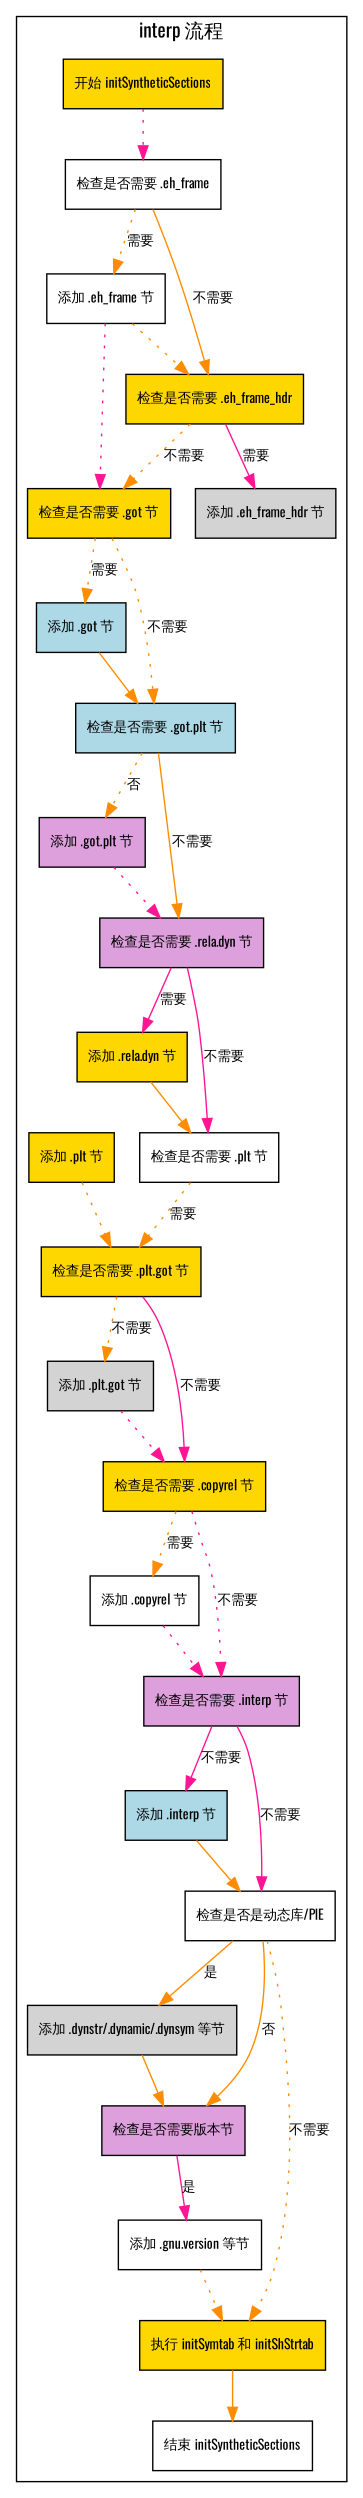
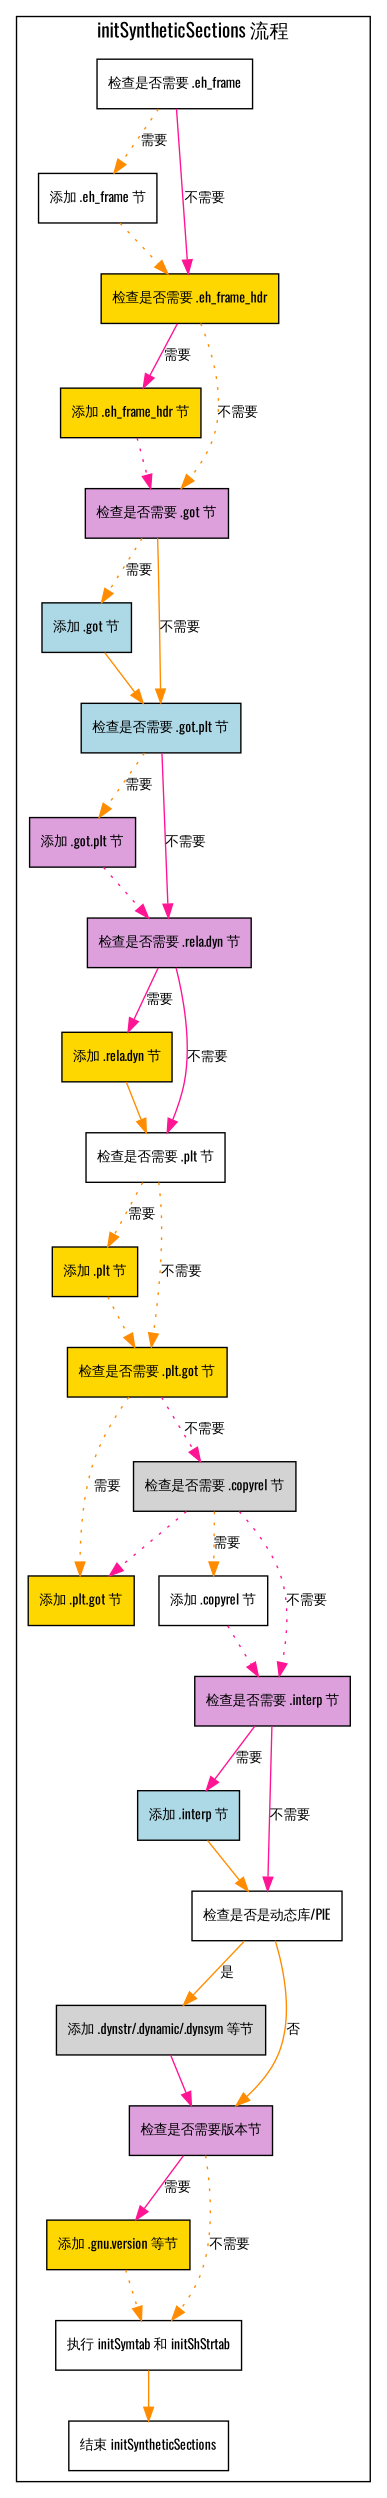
(182, 32) -> (193, 32)
(143, 84) -> none
(181, 284) -> (182, 184)
(103, 399) -> (142, 457)
(99, 513) -> (157, 513)
(266, 513) -> (131, 413)
(141, 611) -> (159, 614)
(134, 785) -> (139, 785)
(168, 829) -> (165, 828)
none -> (129, 1209)
(183, 1215) -> (182, 1272)
(132, 1329) -> (107, 1486)
(174, 1369) -> (177, 1423)
(100, 1386) -> (81, 1601)
(138, 1431) -> (153, 1539)
(184, 1486) -> (215, 1486)
(222, 1758) -> (249, 1758)
(150, 2074) -> (178, 2074)
(290, 2126) -> (209, 2235)
(189, 2188) -> (178, 2188)
(190, 2245) -> (118, 2245)
(233, 2345) -> (149, 2345)
